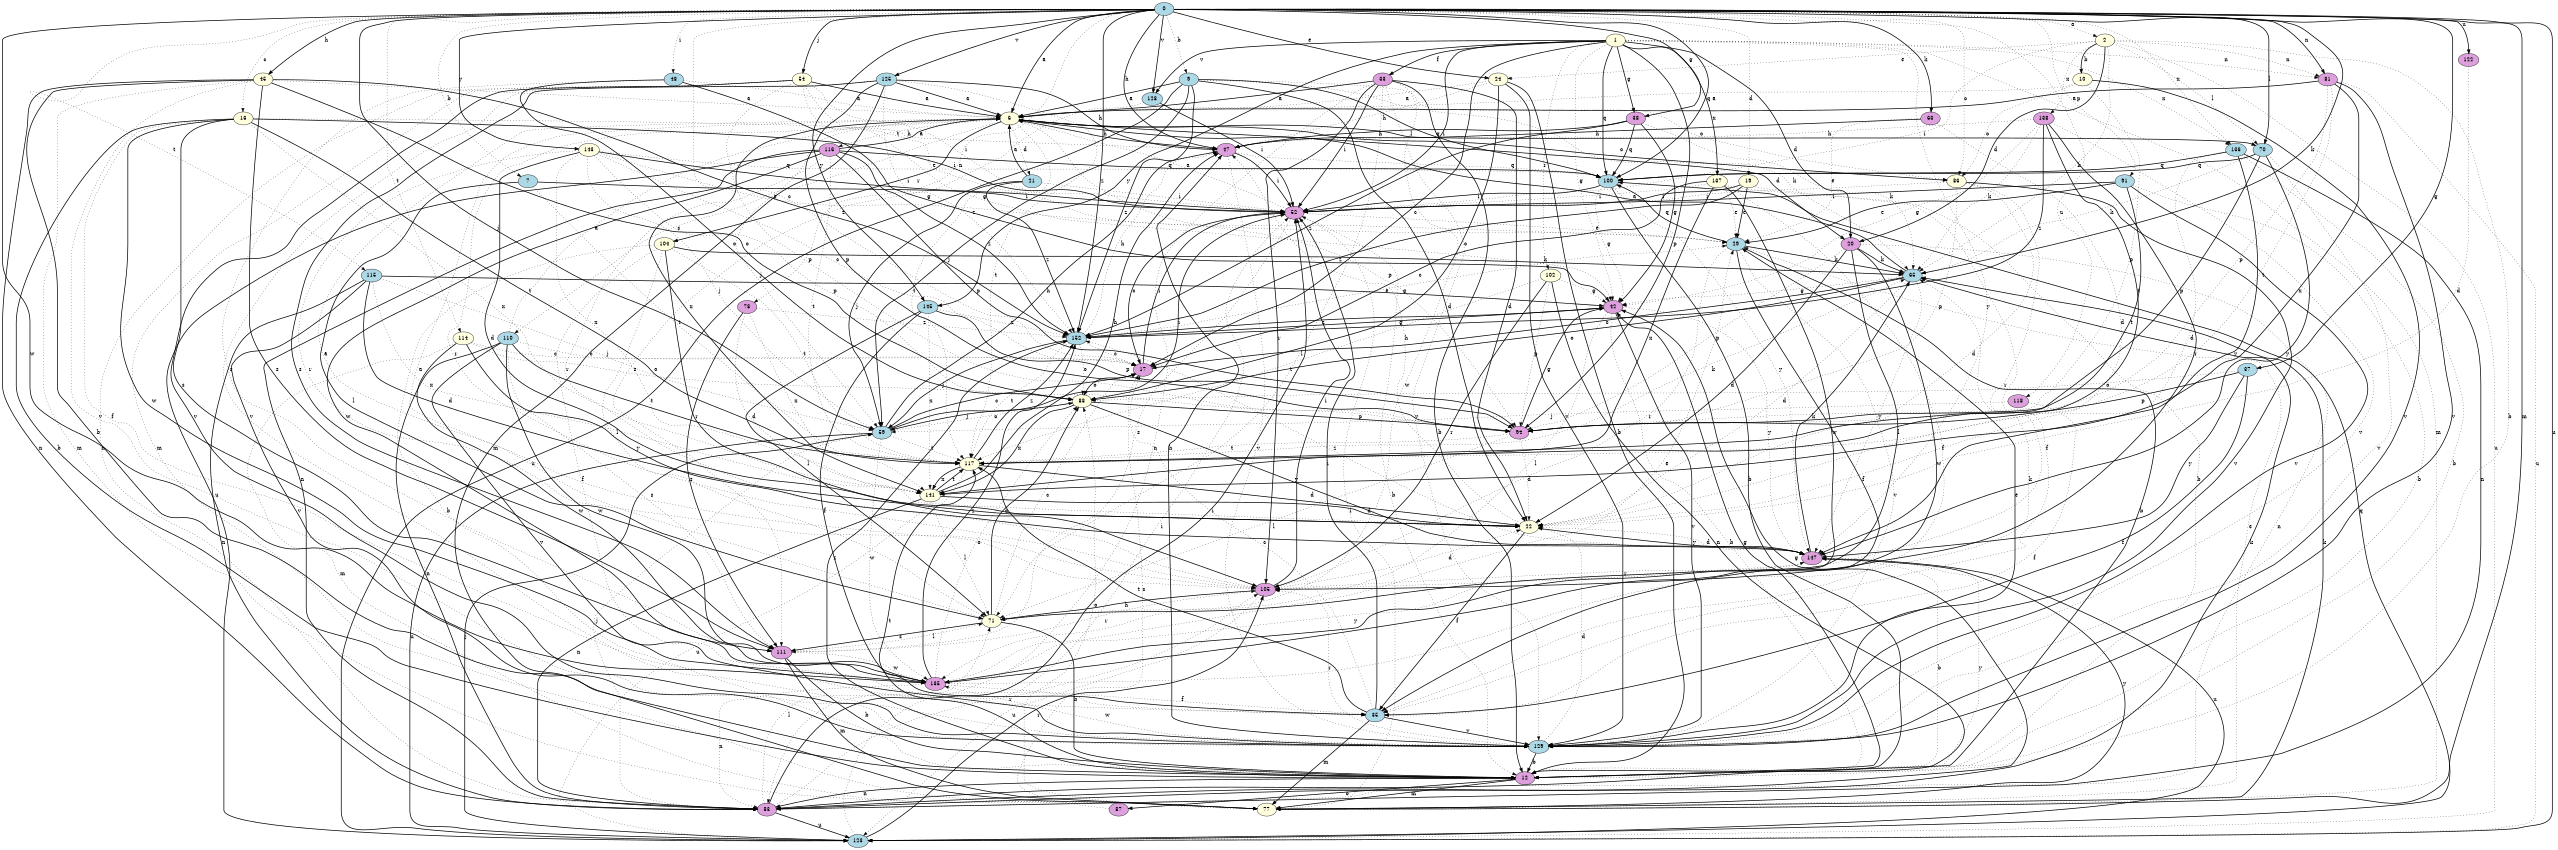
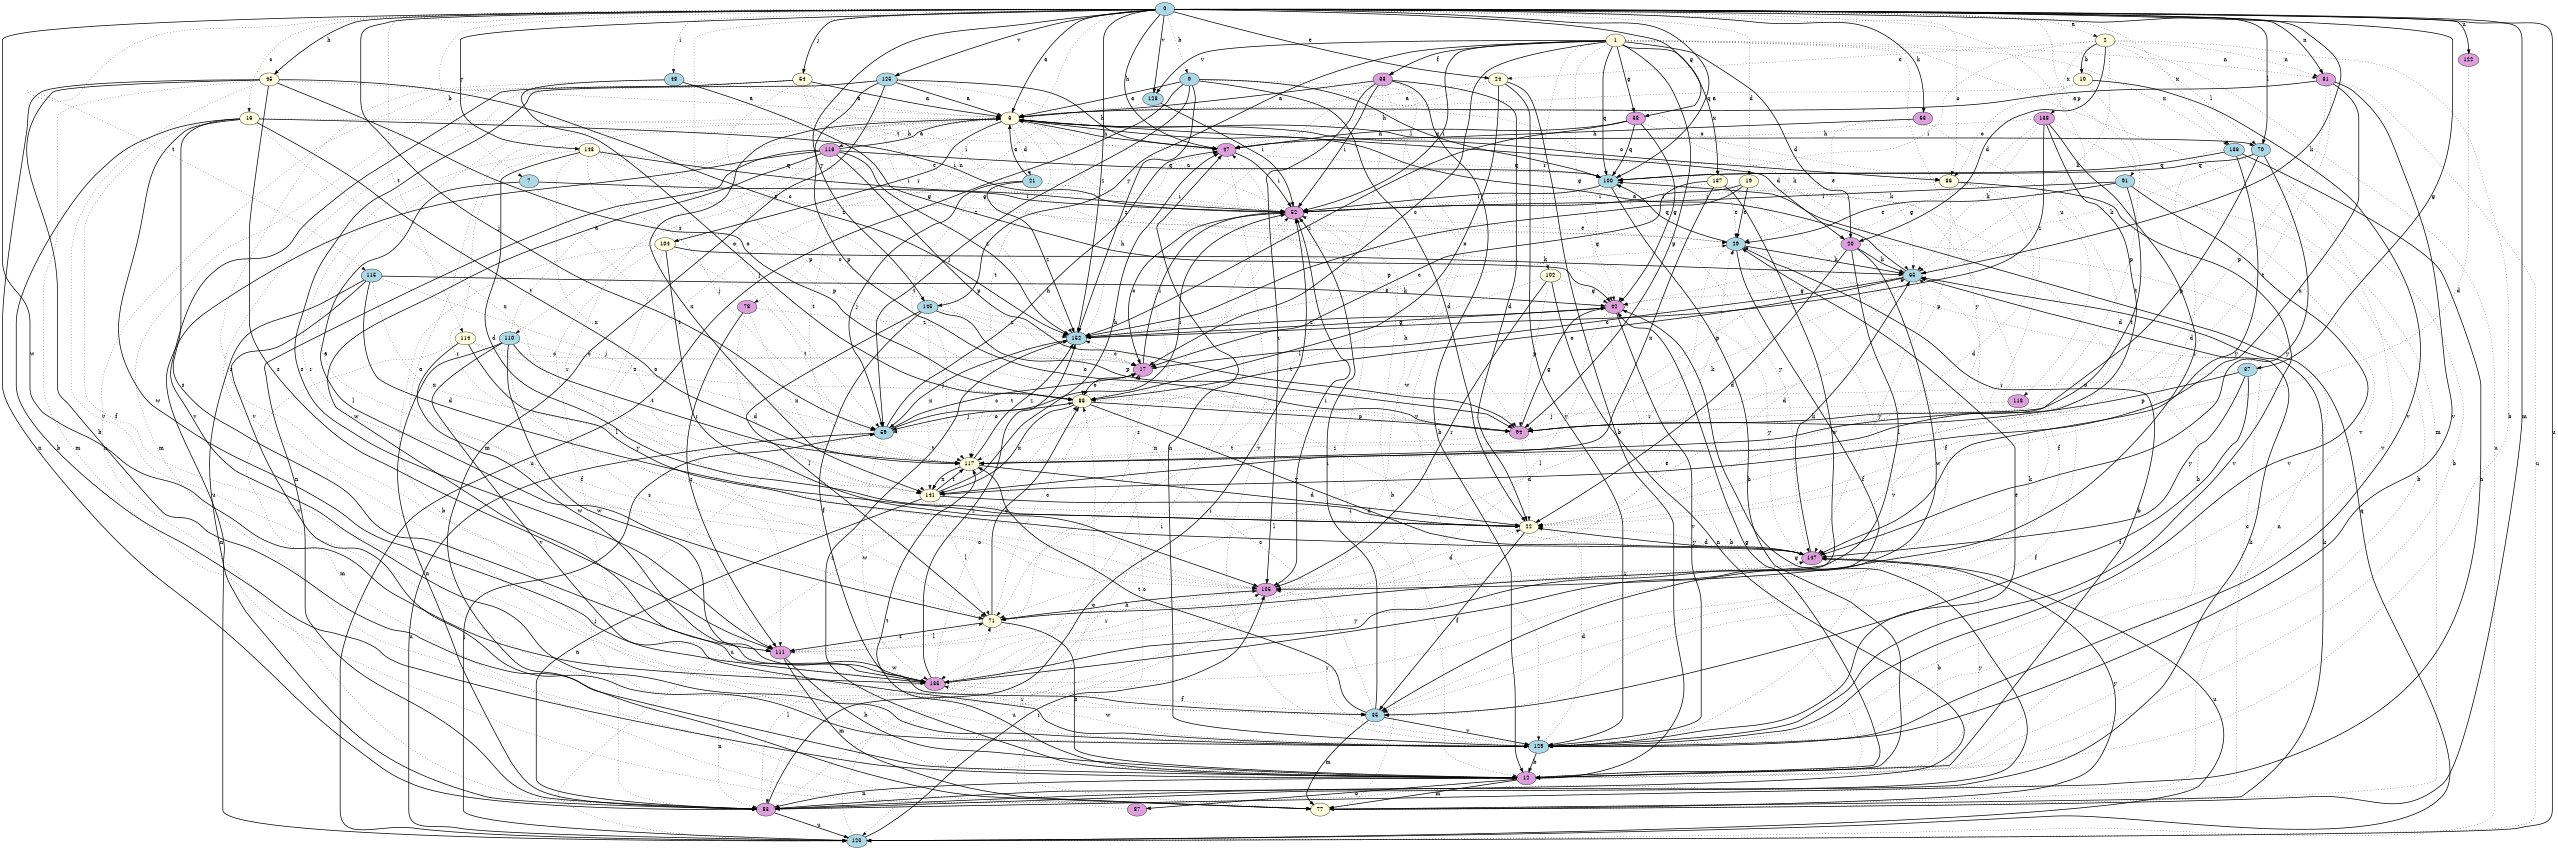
(1405, 291) -> (1405, 291)
